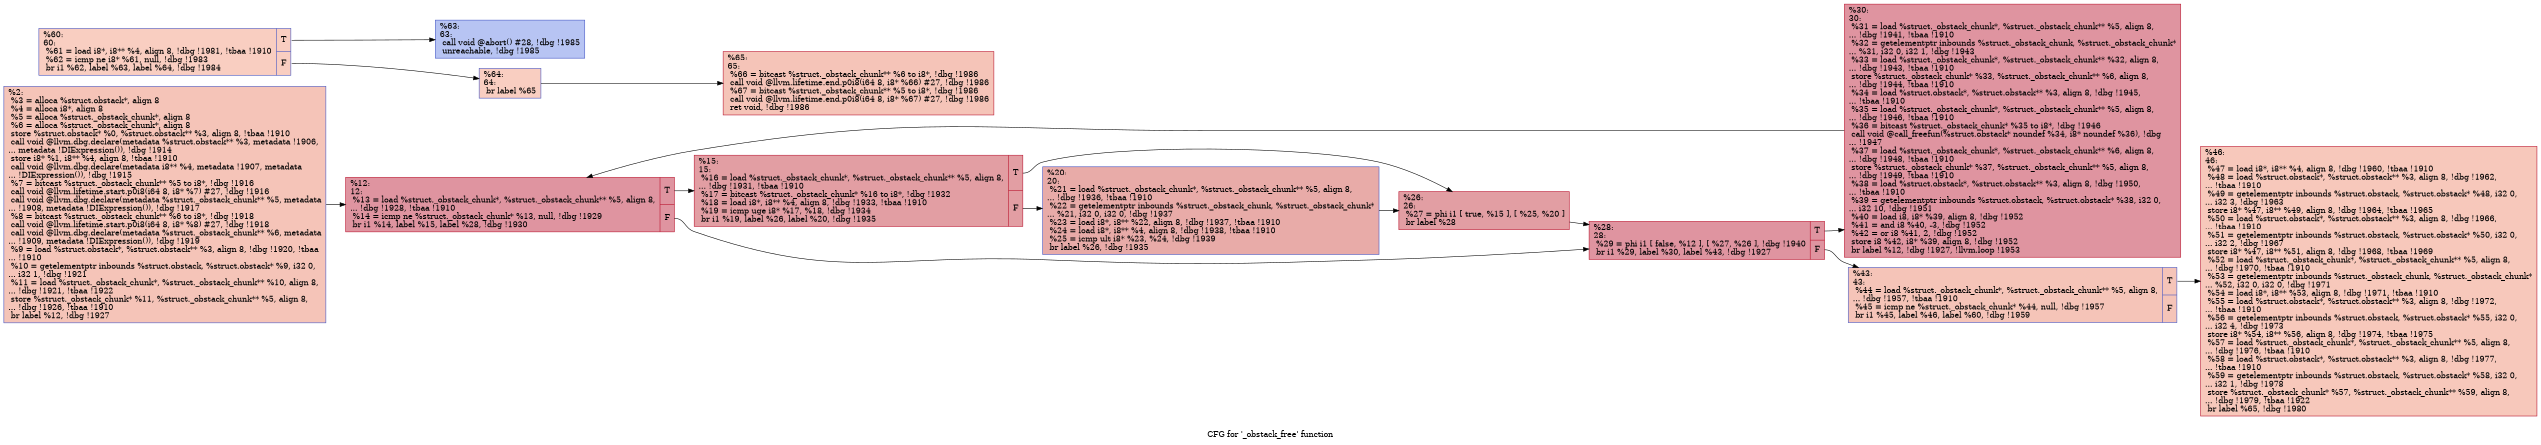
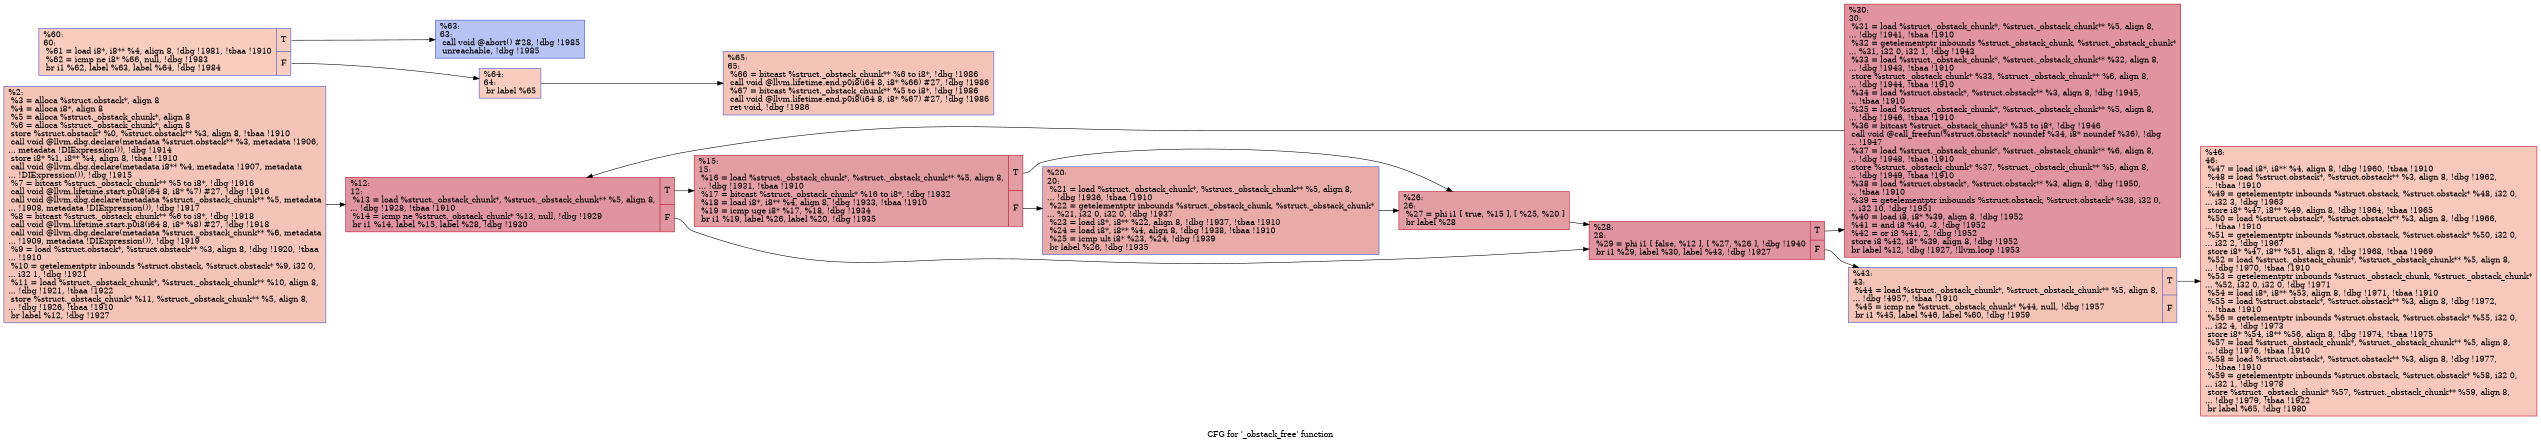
(126, 60) -> (126, 60)
(859, 83) -> (859, 83)
(1905, 299) -> (1905, 299)
